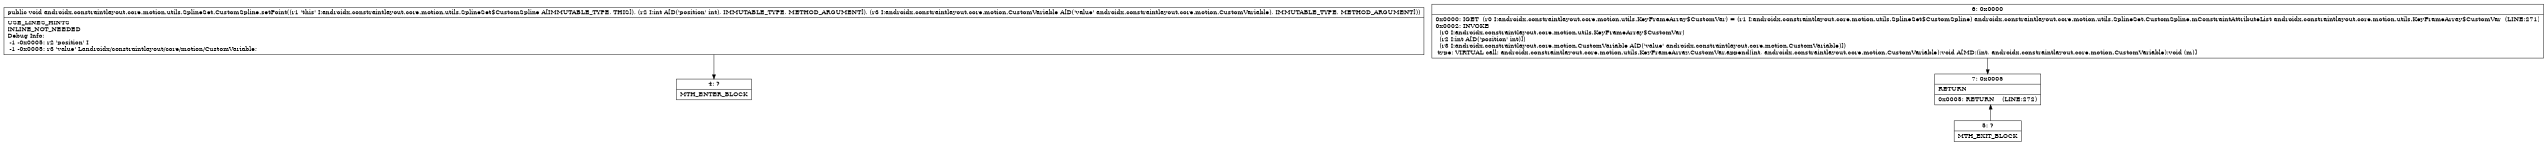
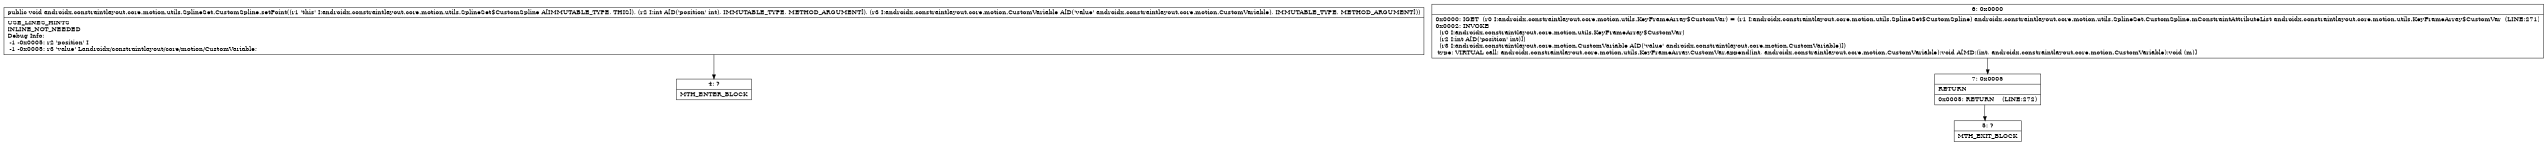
(1991, 115) -> (1985, 111)
